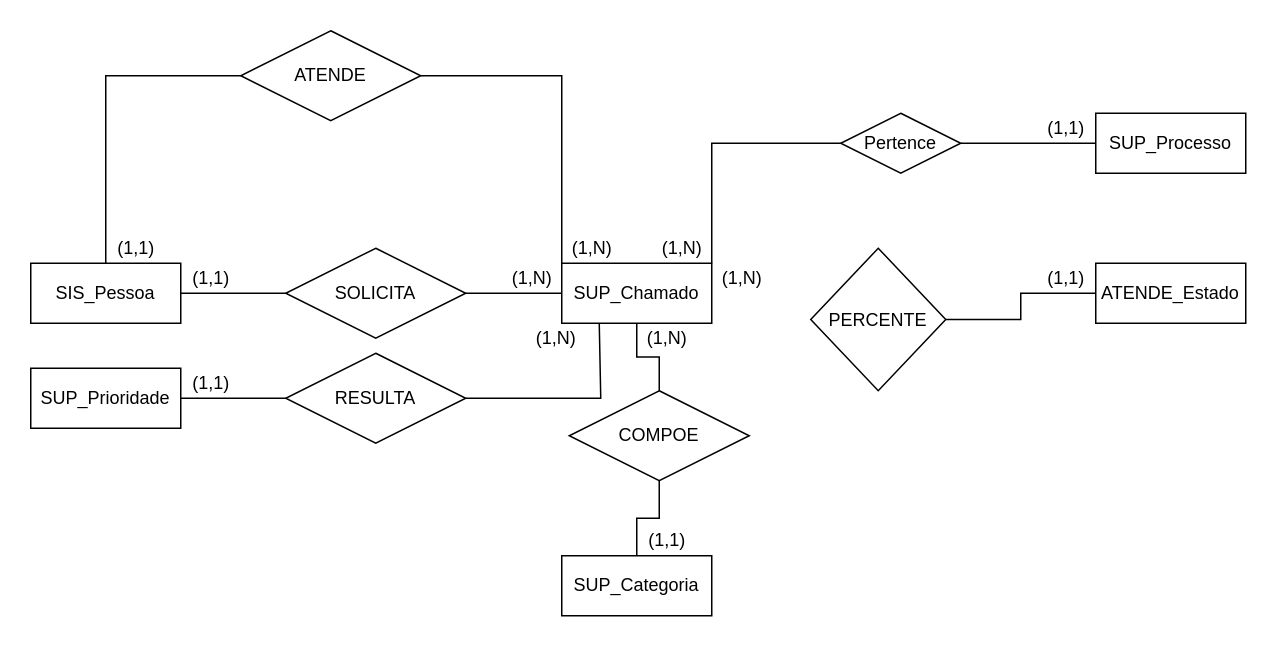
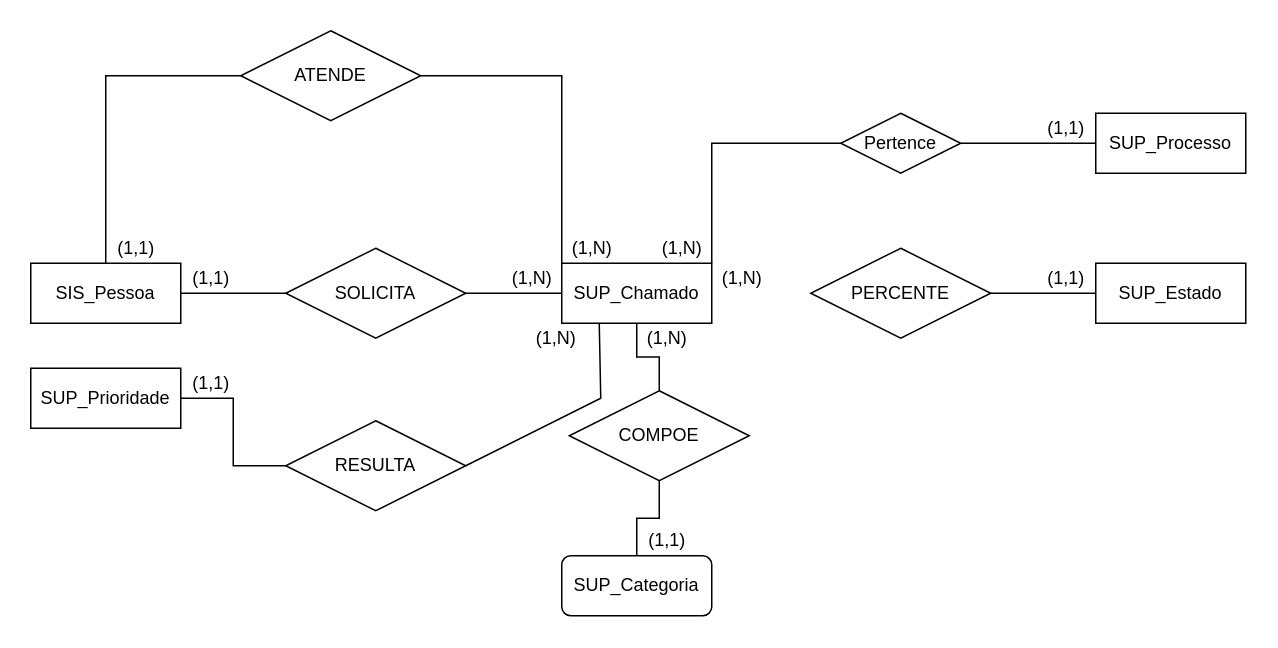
(1171, 293) -> (1171, 293)
(878, 320) -> (901, 293)
(376, 398) -> (376, 466)
(637, 586) -> (637, 586)
